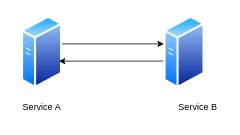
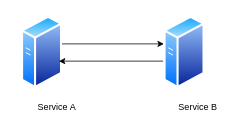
(42, 108) -> (57, 108)
